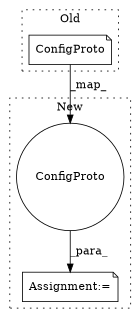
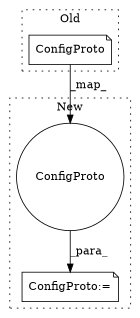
(70, 287) -> (70, 287)
